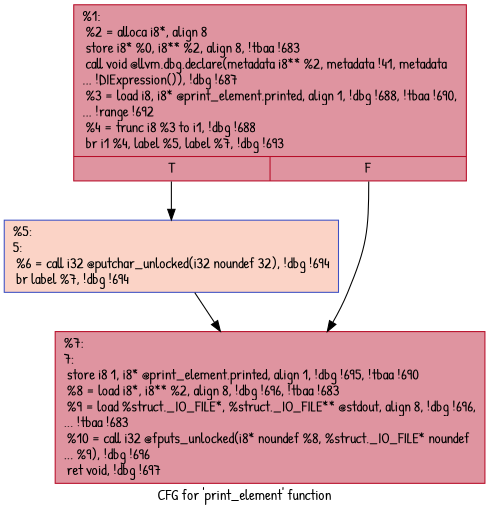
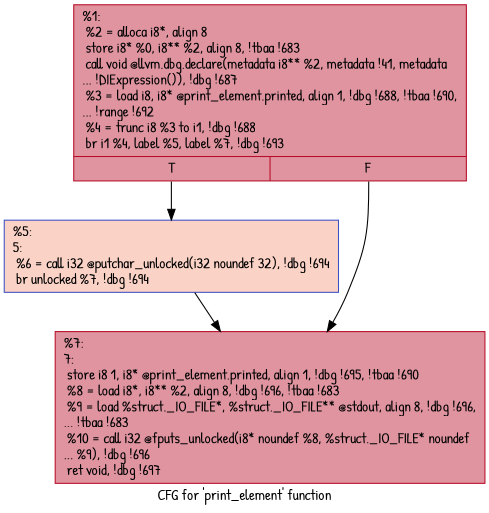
(71, 280) -> (81, 280)
